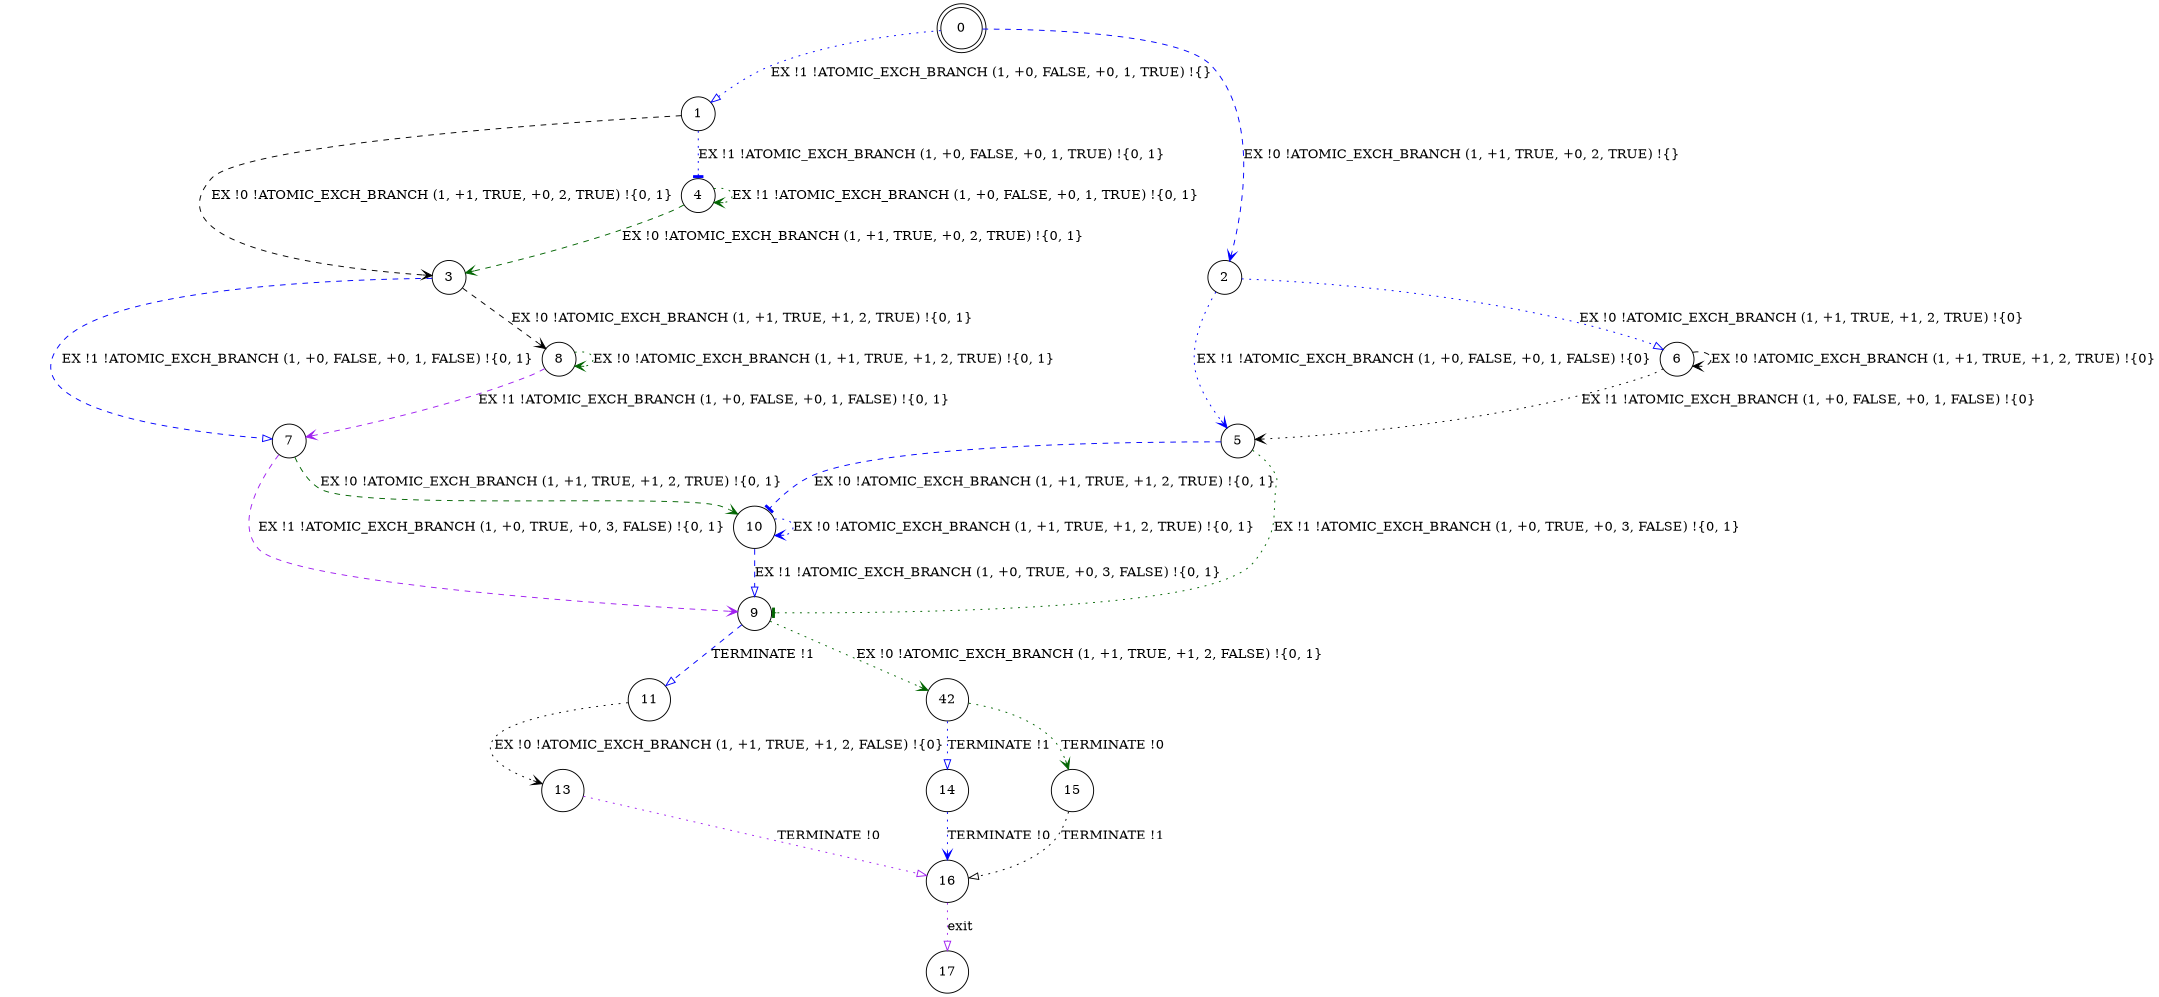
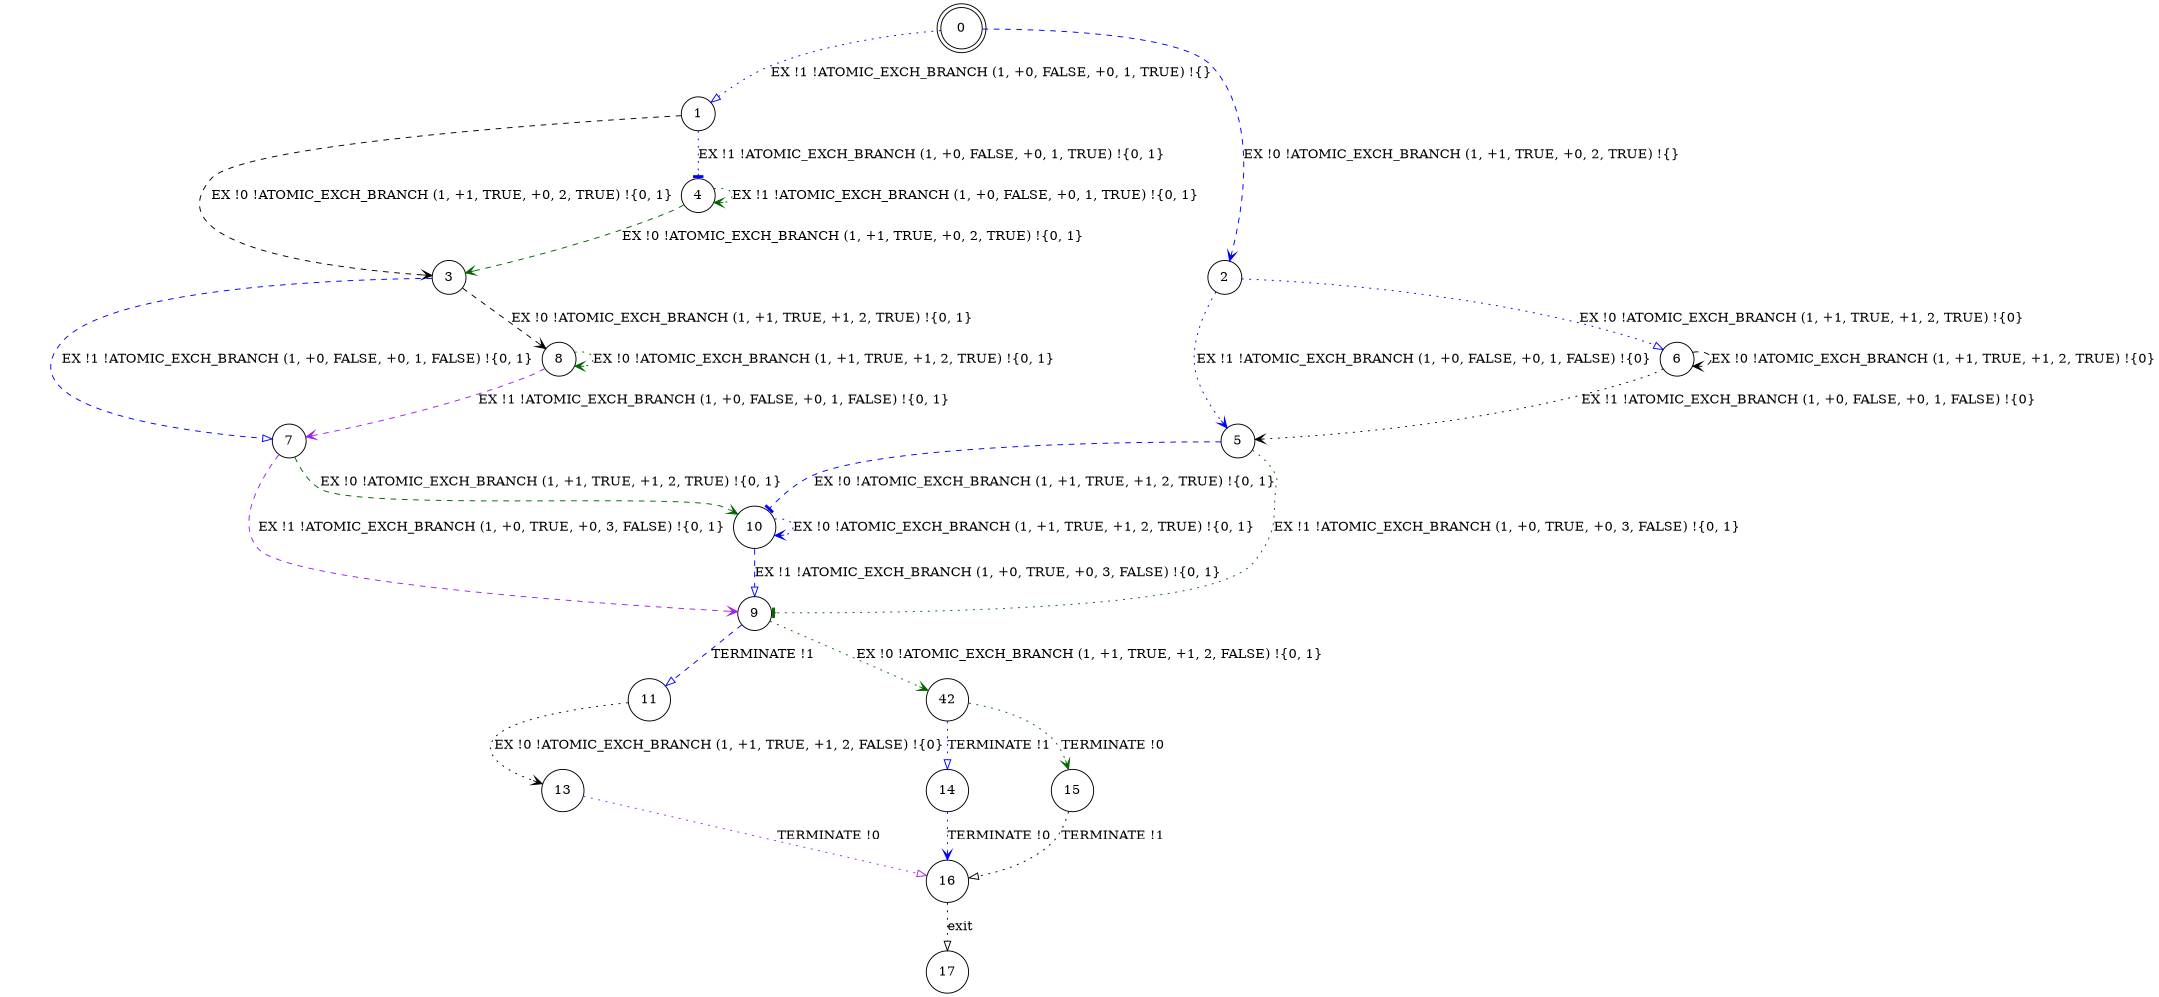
(947, 922) -> (947, 922)
